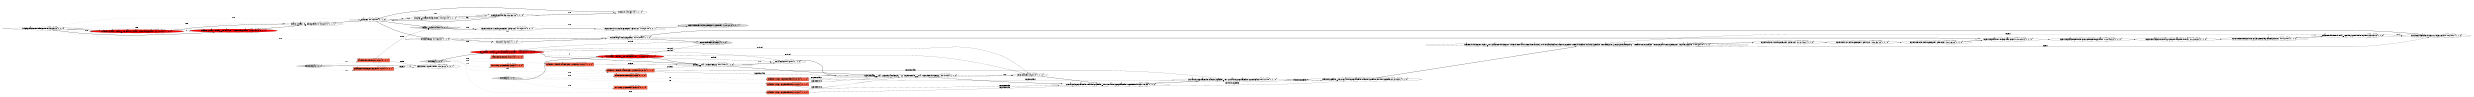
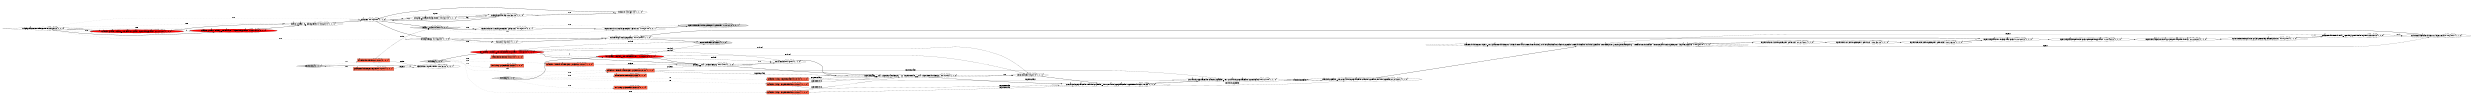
(435, 13) -> (435, 13)
(335, 70) -> (339, 67)
